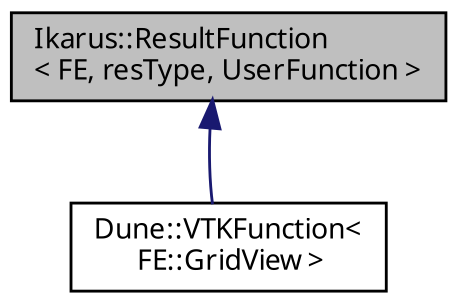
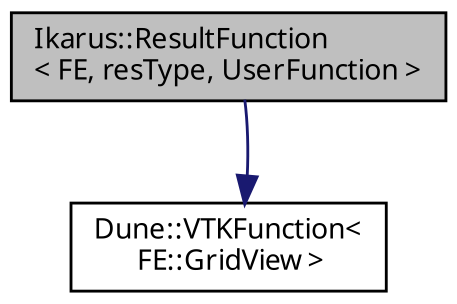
(210, 166) -> (248, 138)
